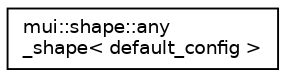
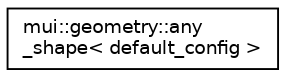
(143, 39) -> (143, 39)
